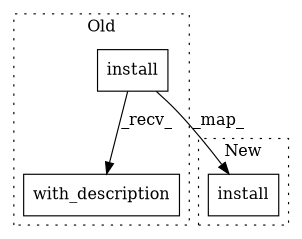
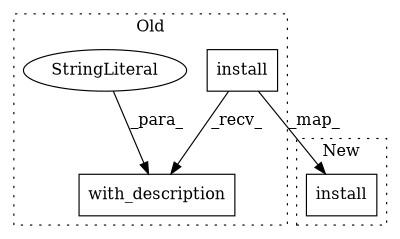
none -> (105, 70)
